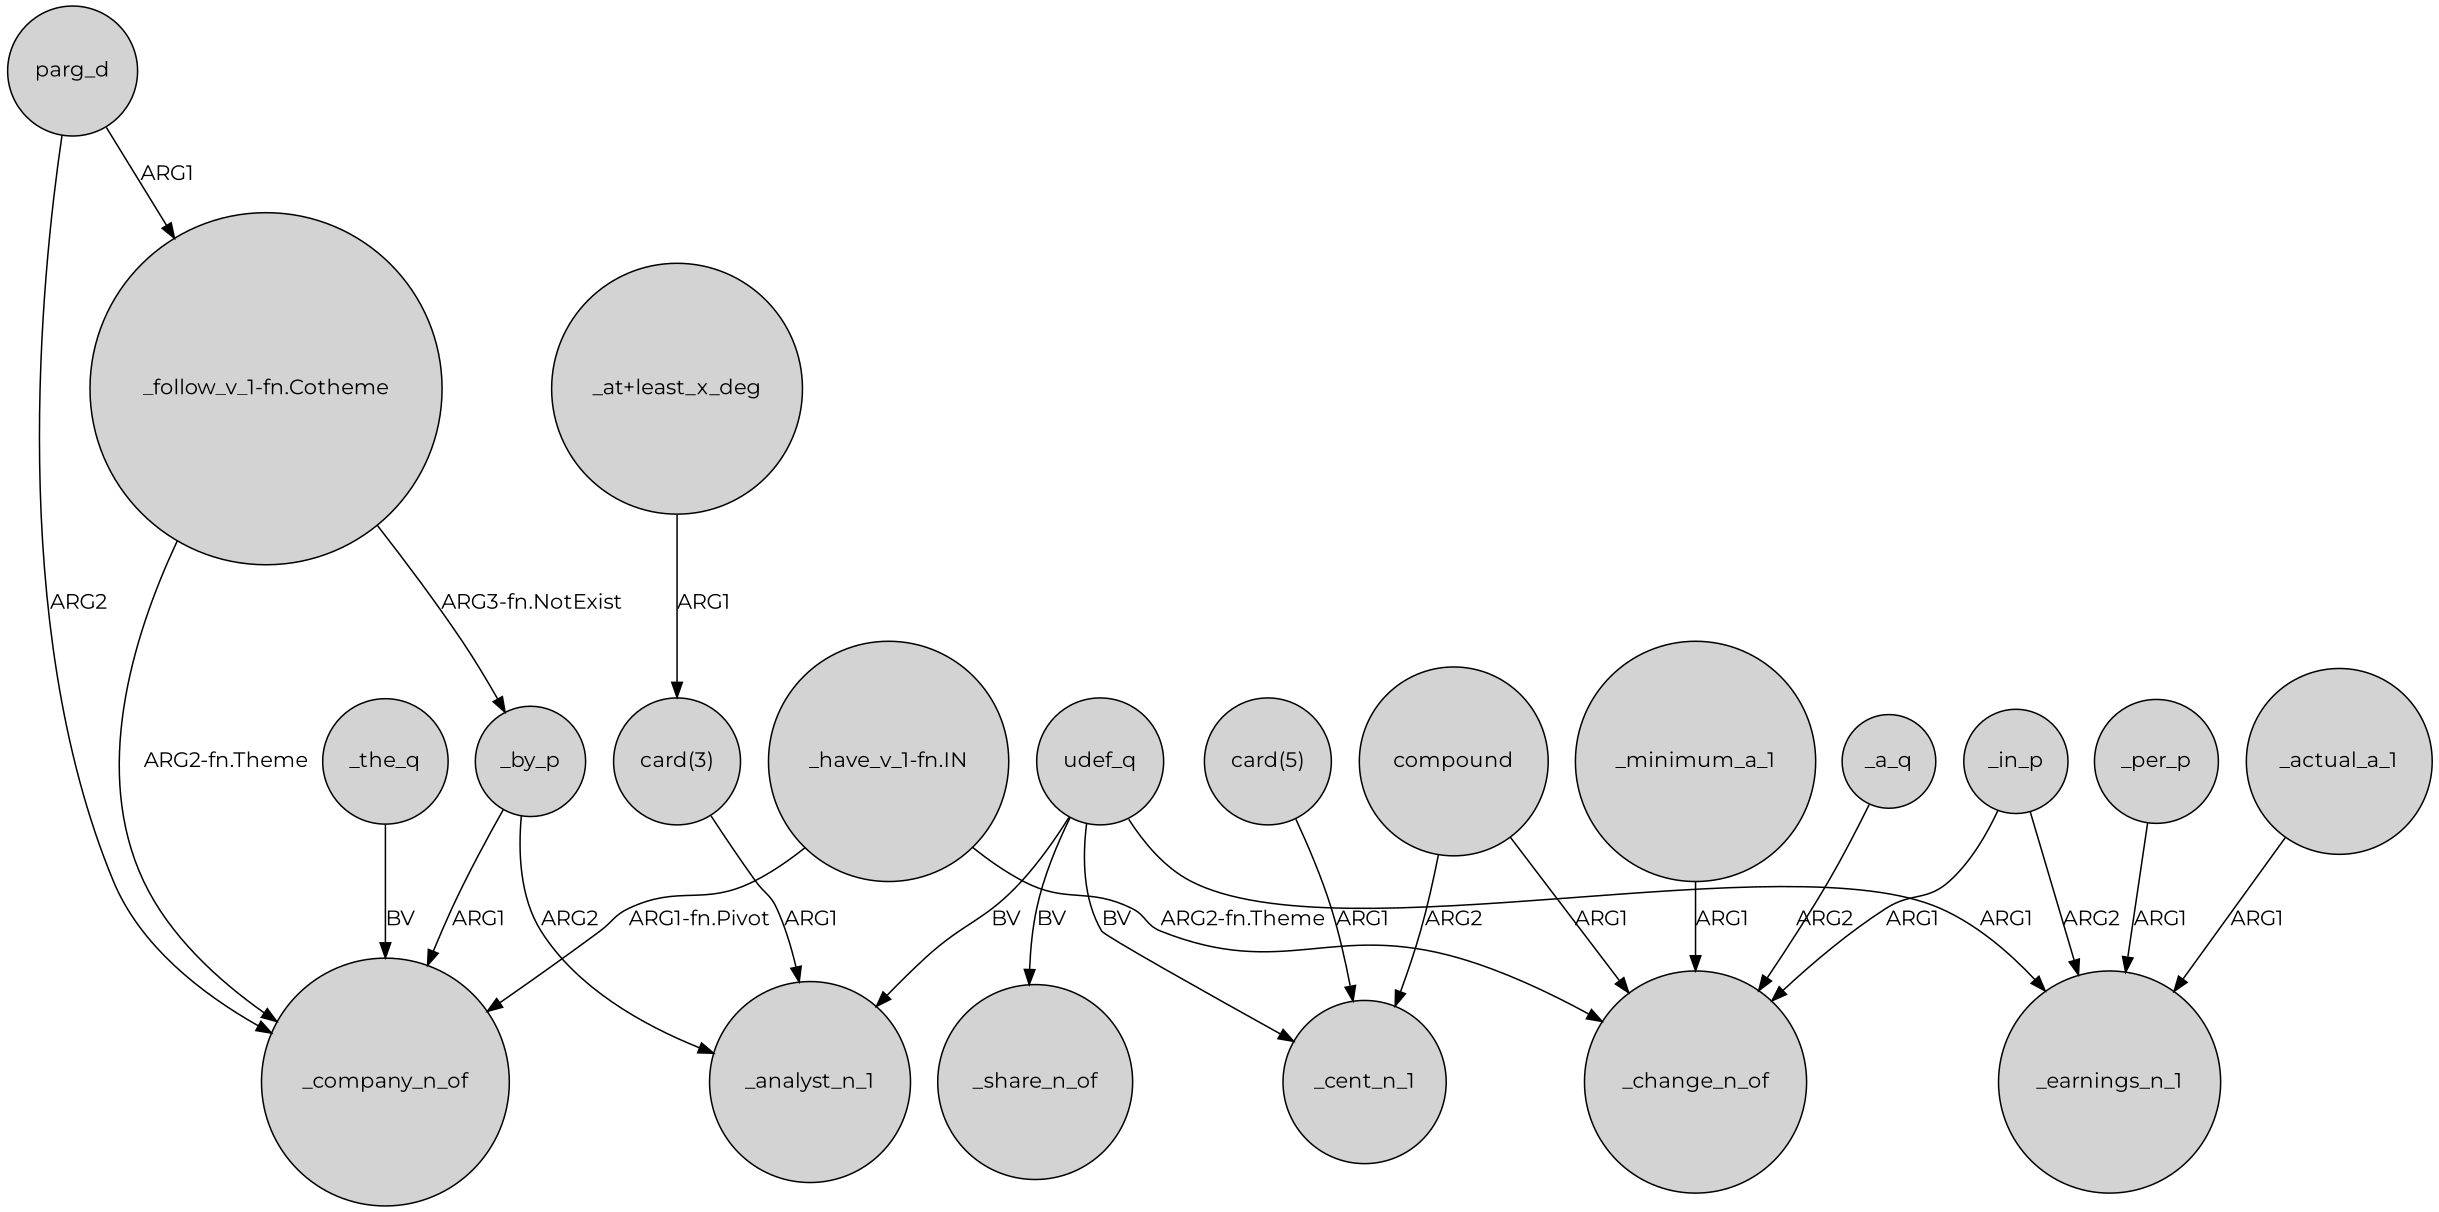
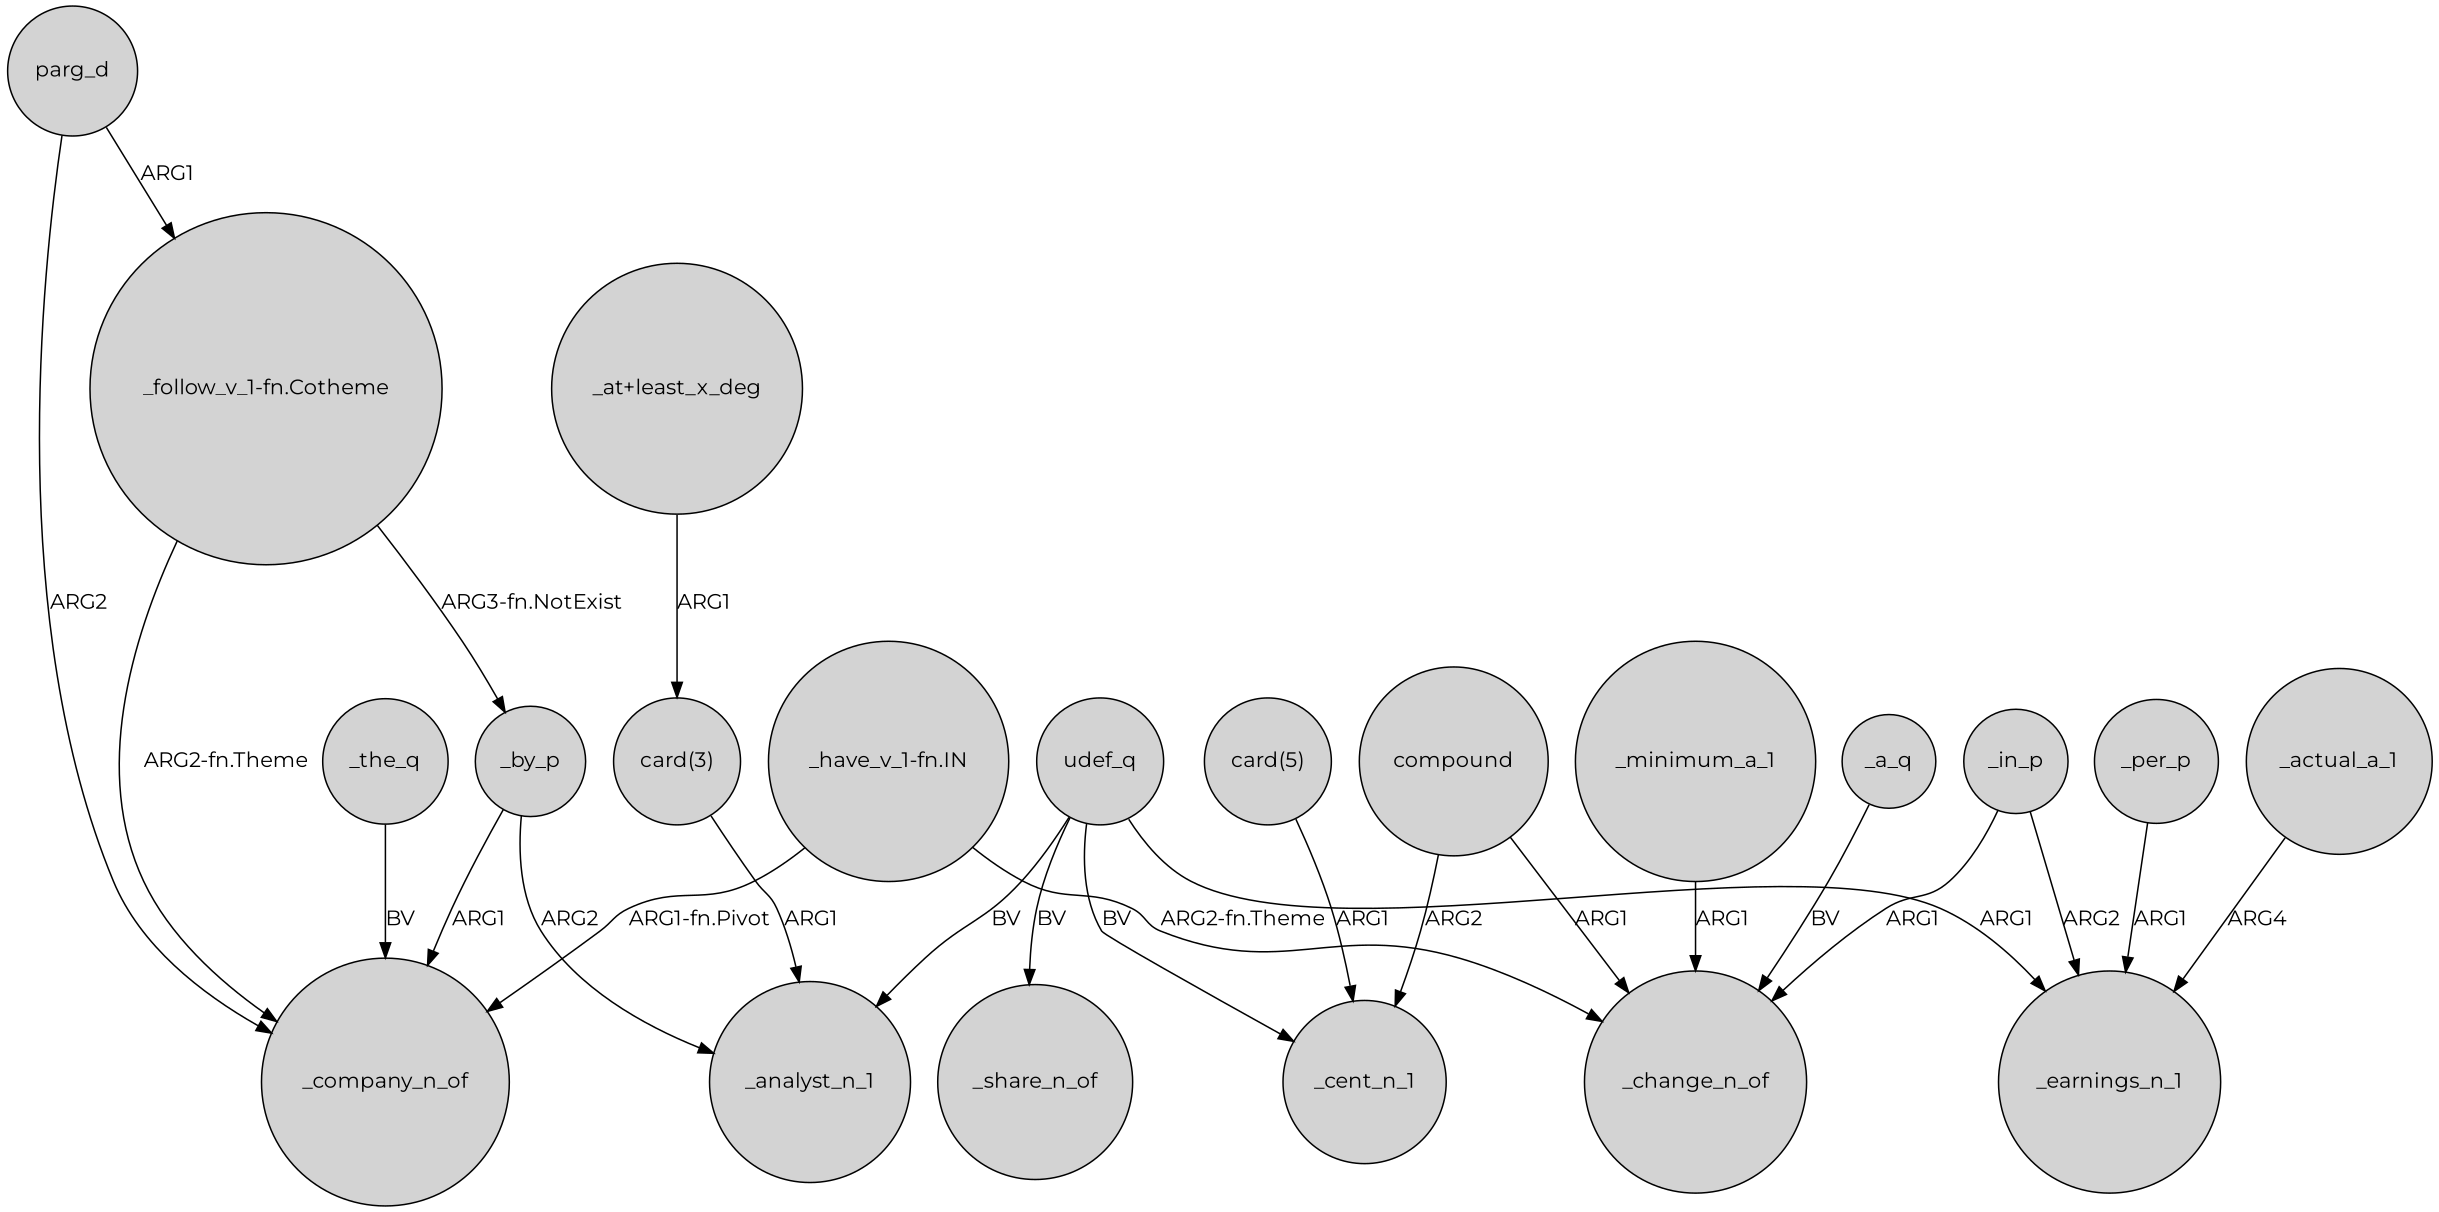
(1826, 920) -> (1826, 920)
(2258, 920) -> (2258, 920)
